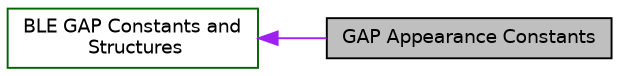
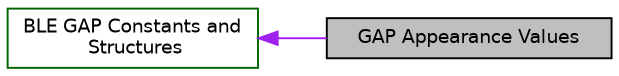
(469, 38) -> (469, 38)
